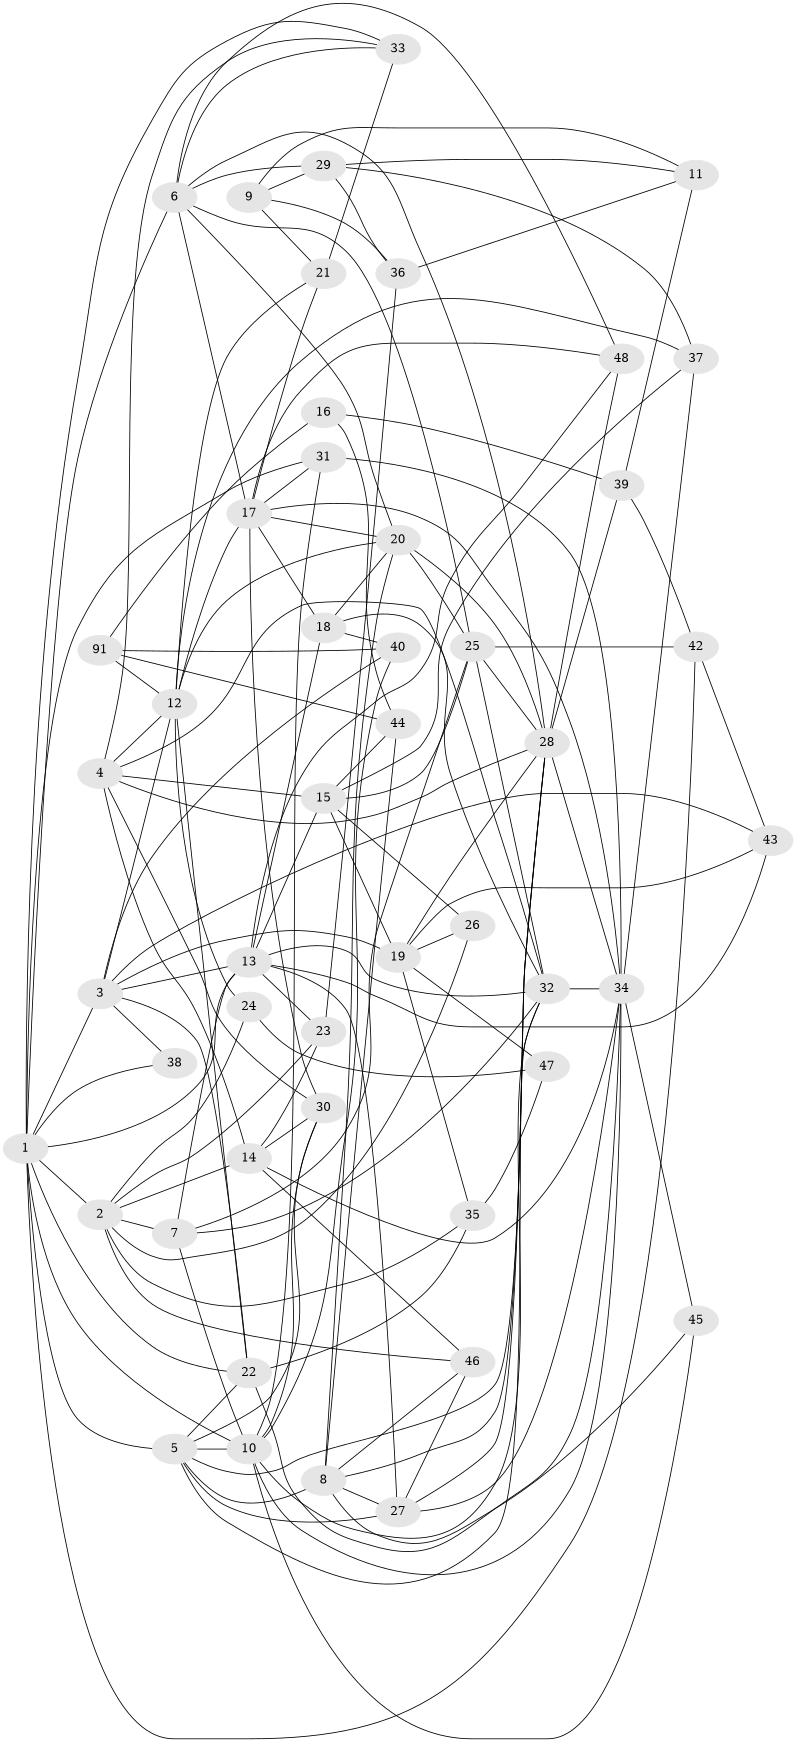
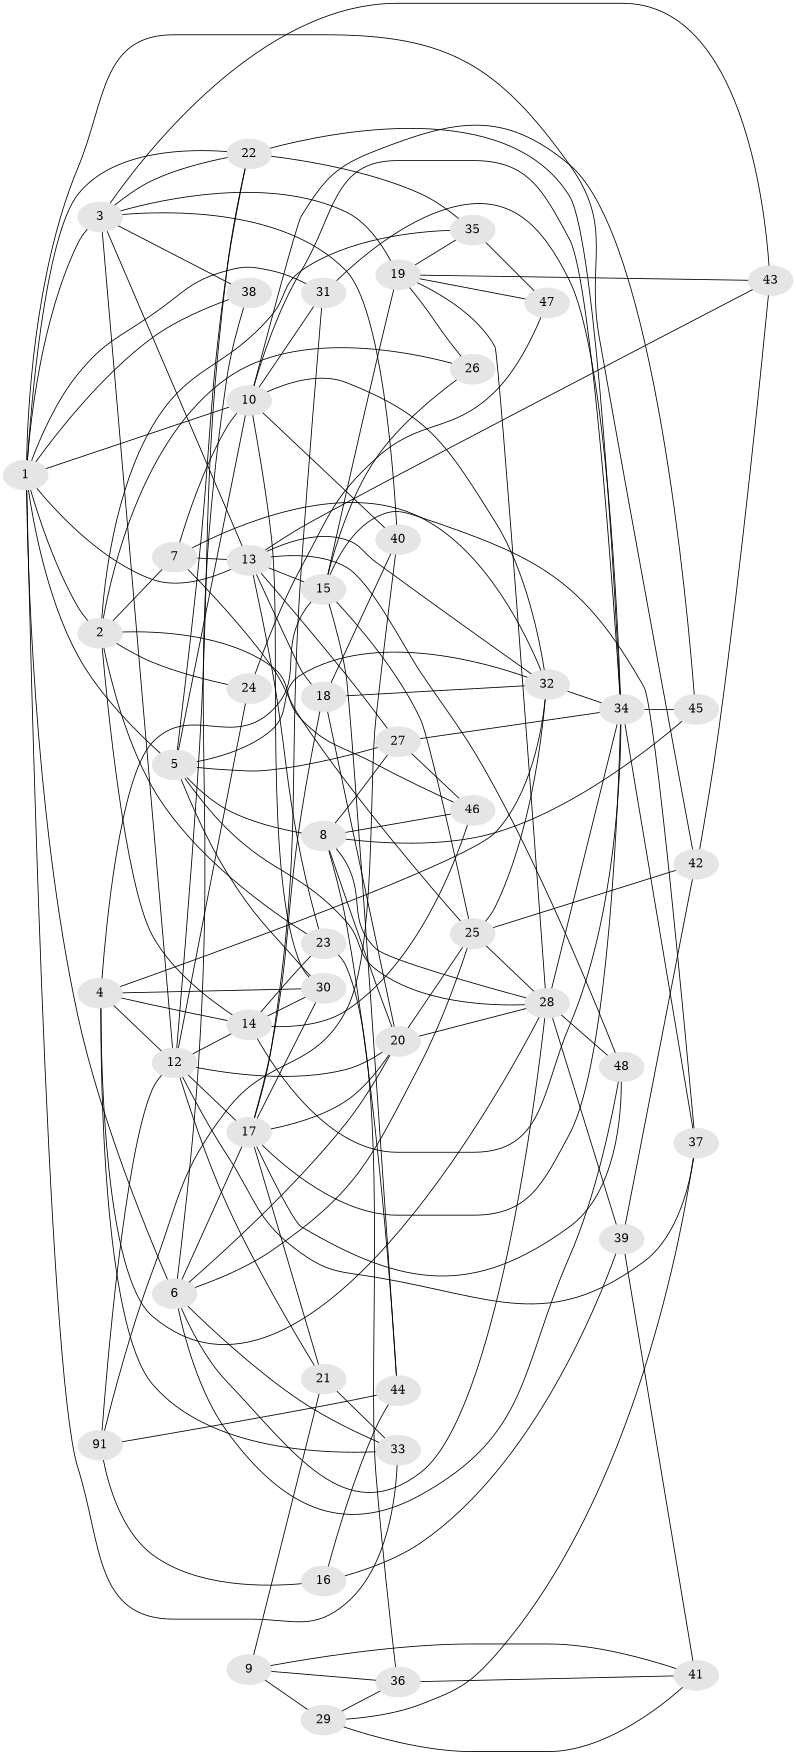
(246, 171) -> (205, 817)
(696, 175) -> (696, 1675)
none -> (212, 1044)
(520, 1151) -> none
